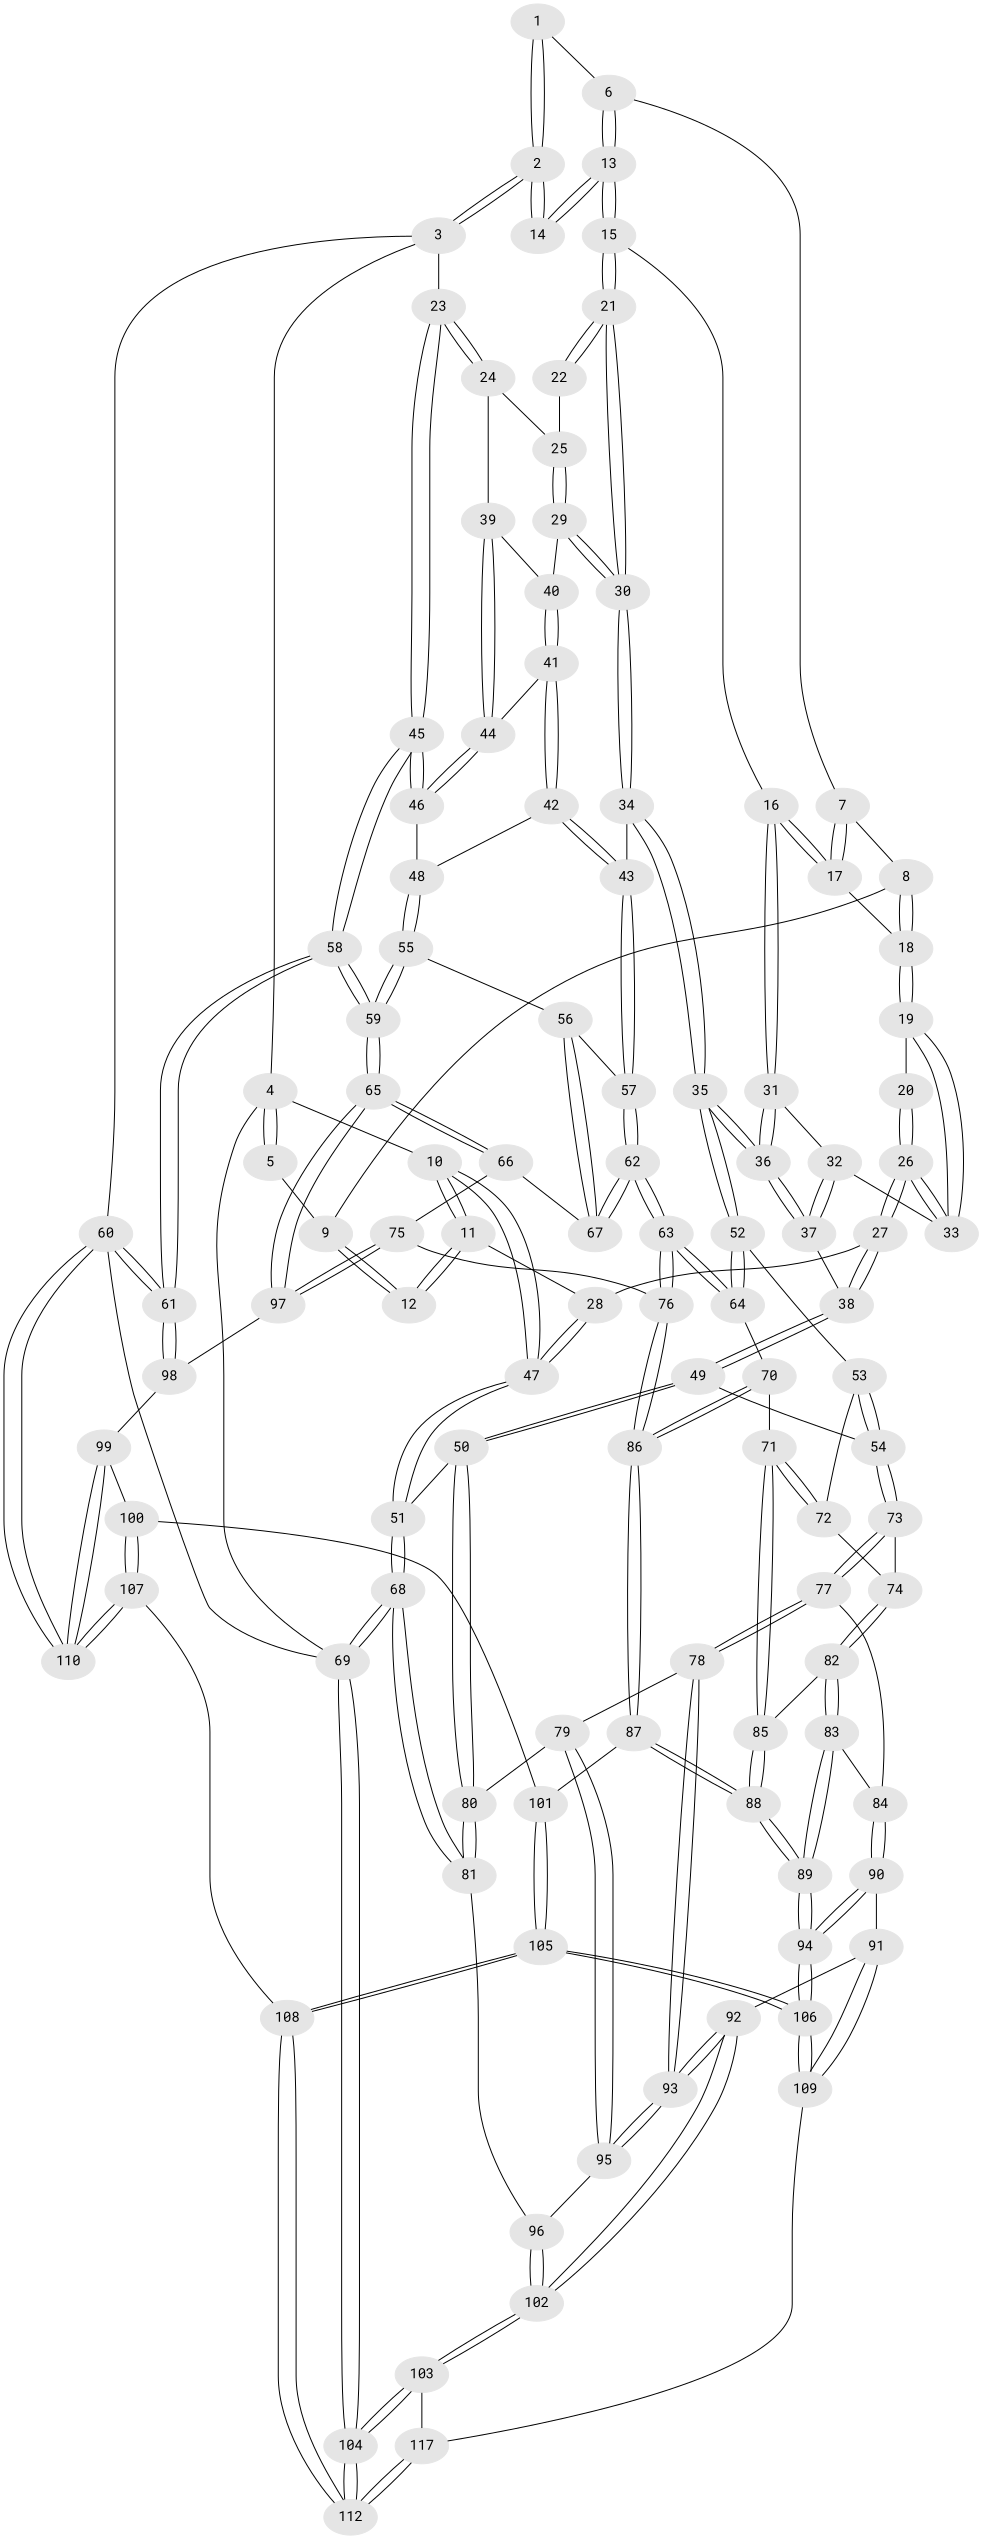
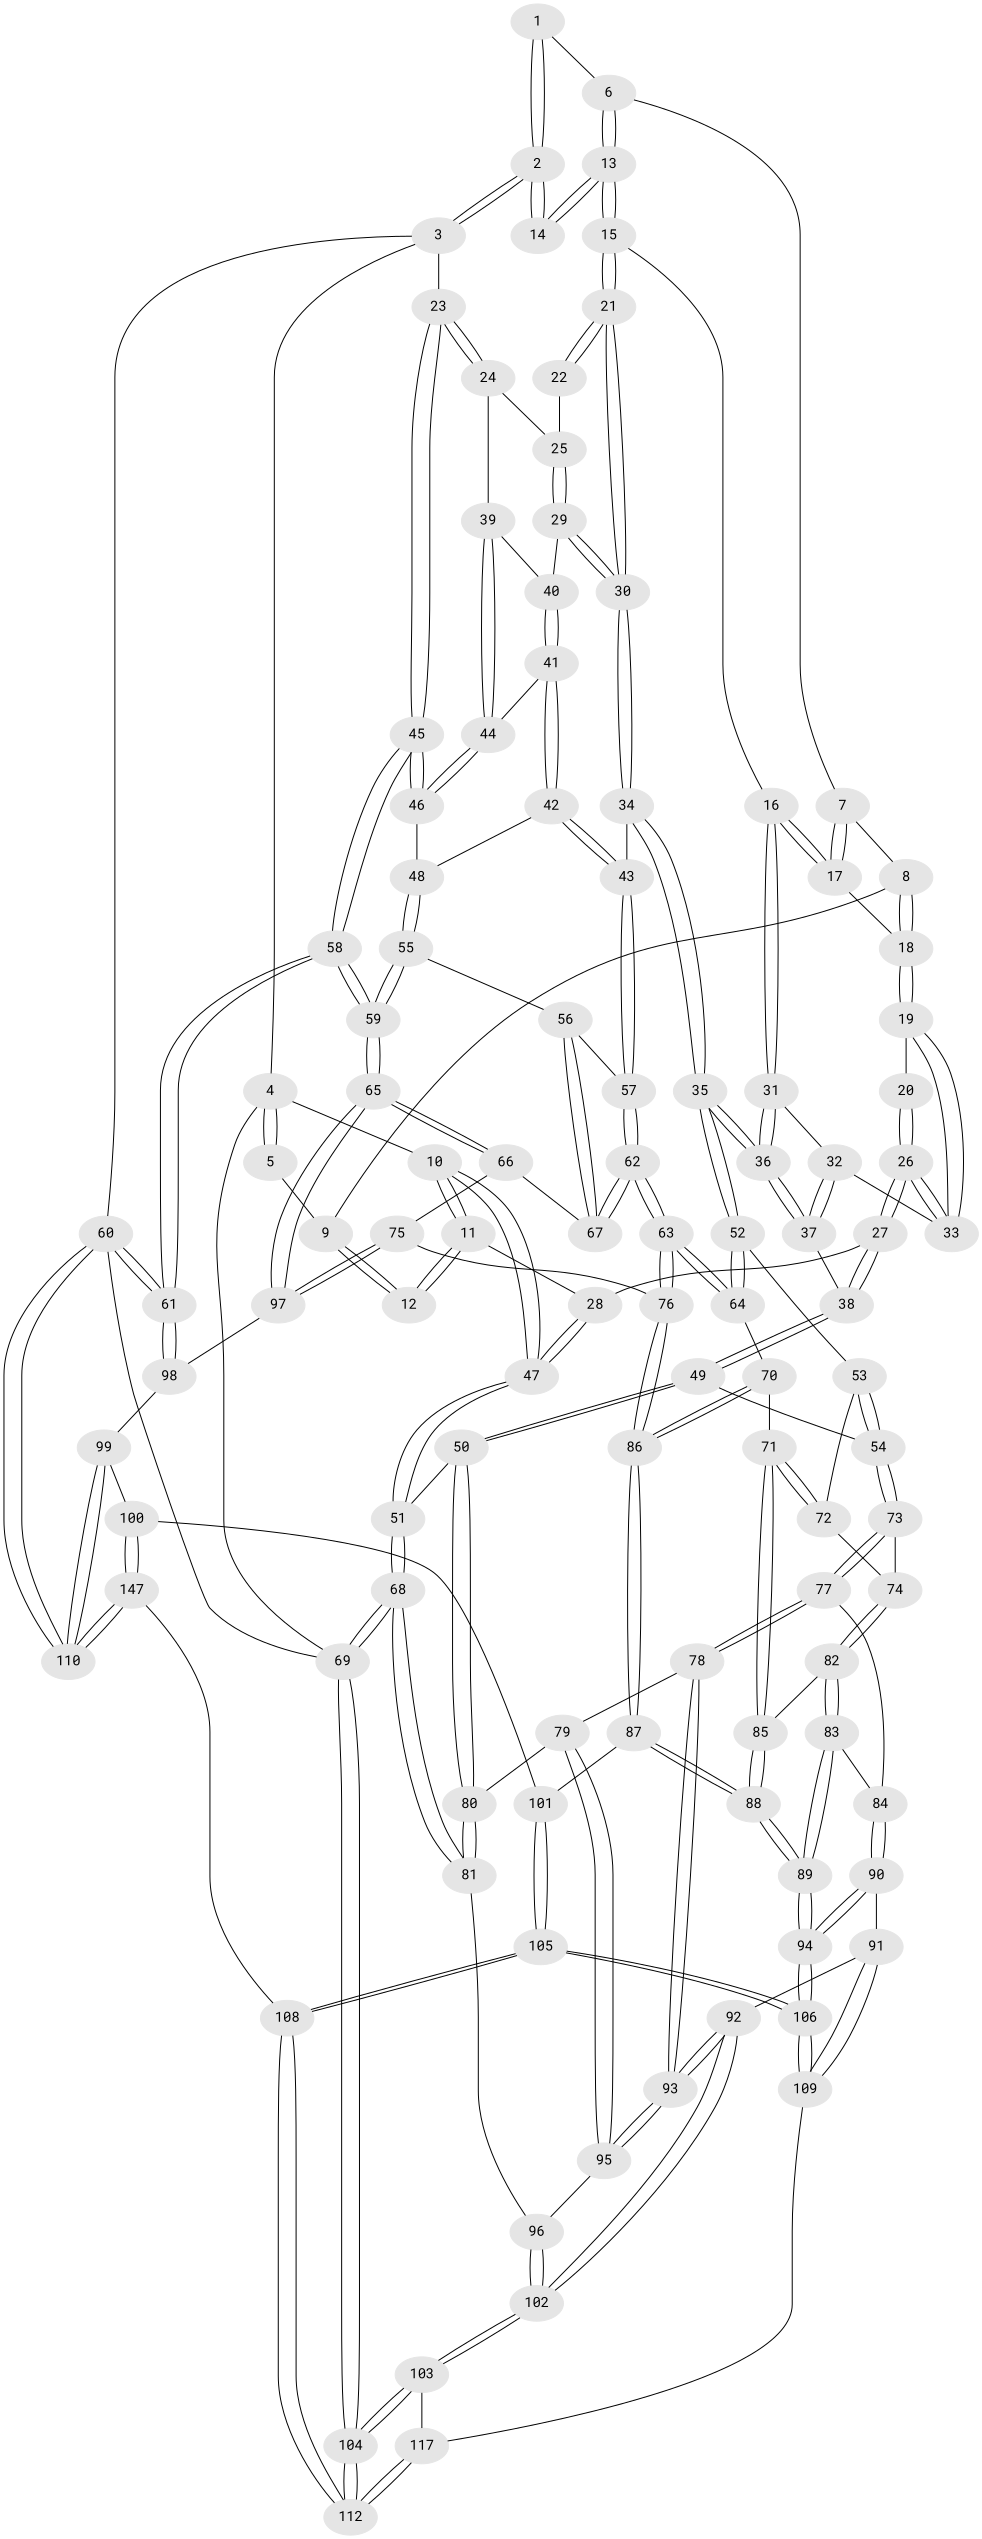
(132, 1590) -> (132, 1590)
